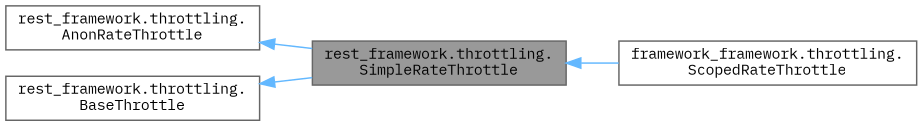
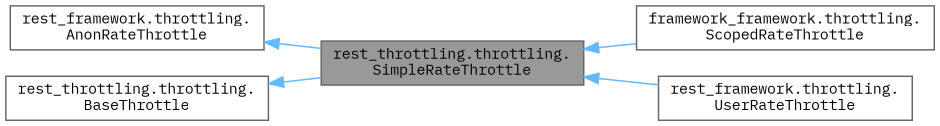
(439, 63) -> (452, 63)
(133, 98) -> (137, 98)
none -> (785, 98)
